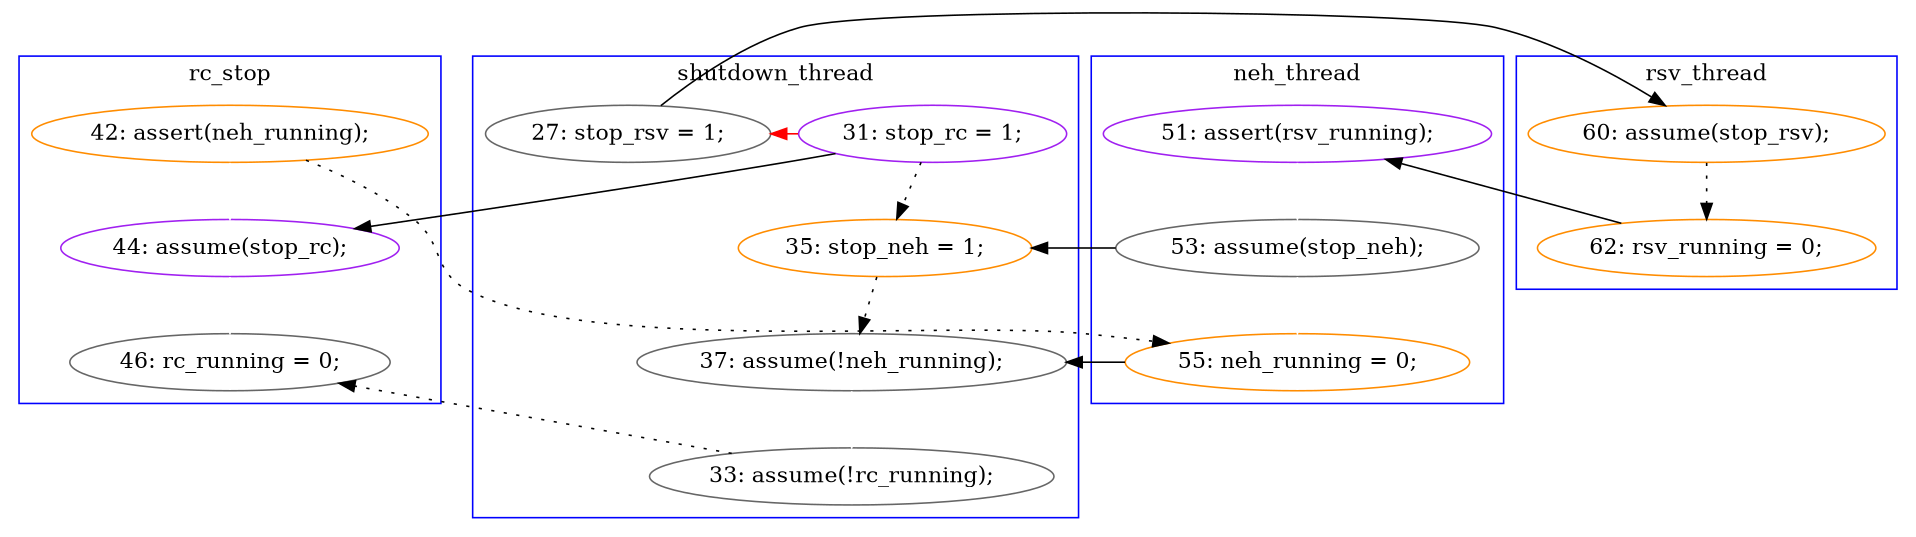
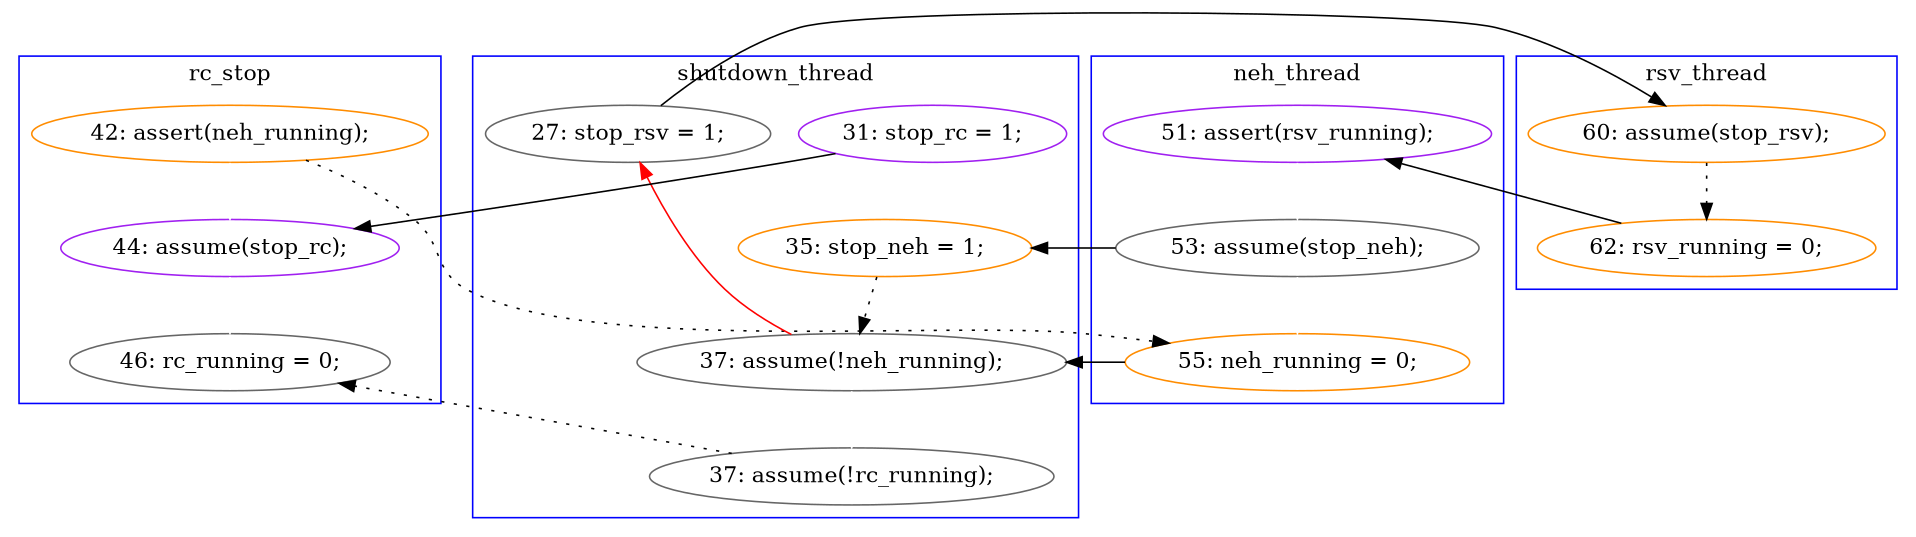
(793, 134) -> (706, 269)
(912, 183) -> none
(852, 476) -> (852, 476)
